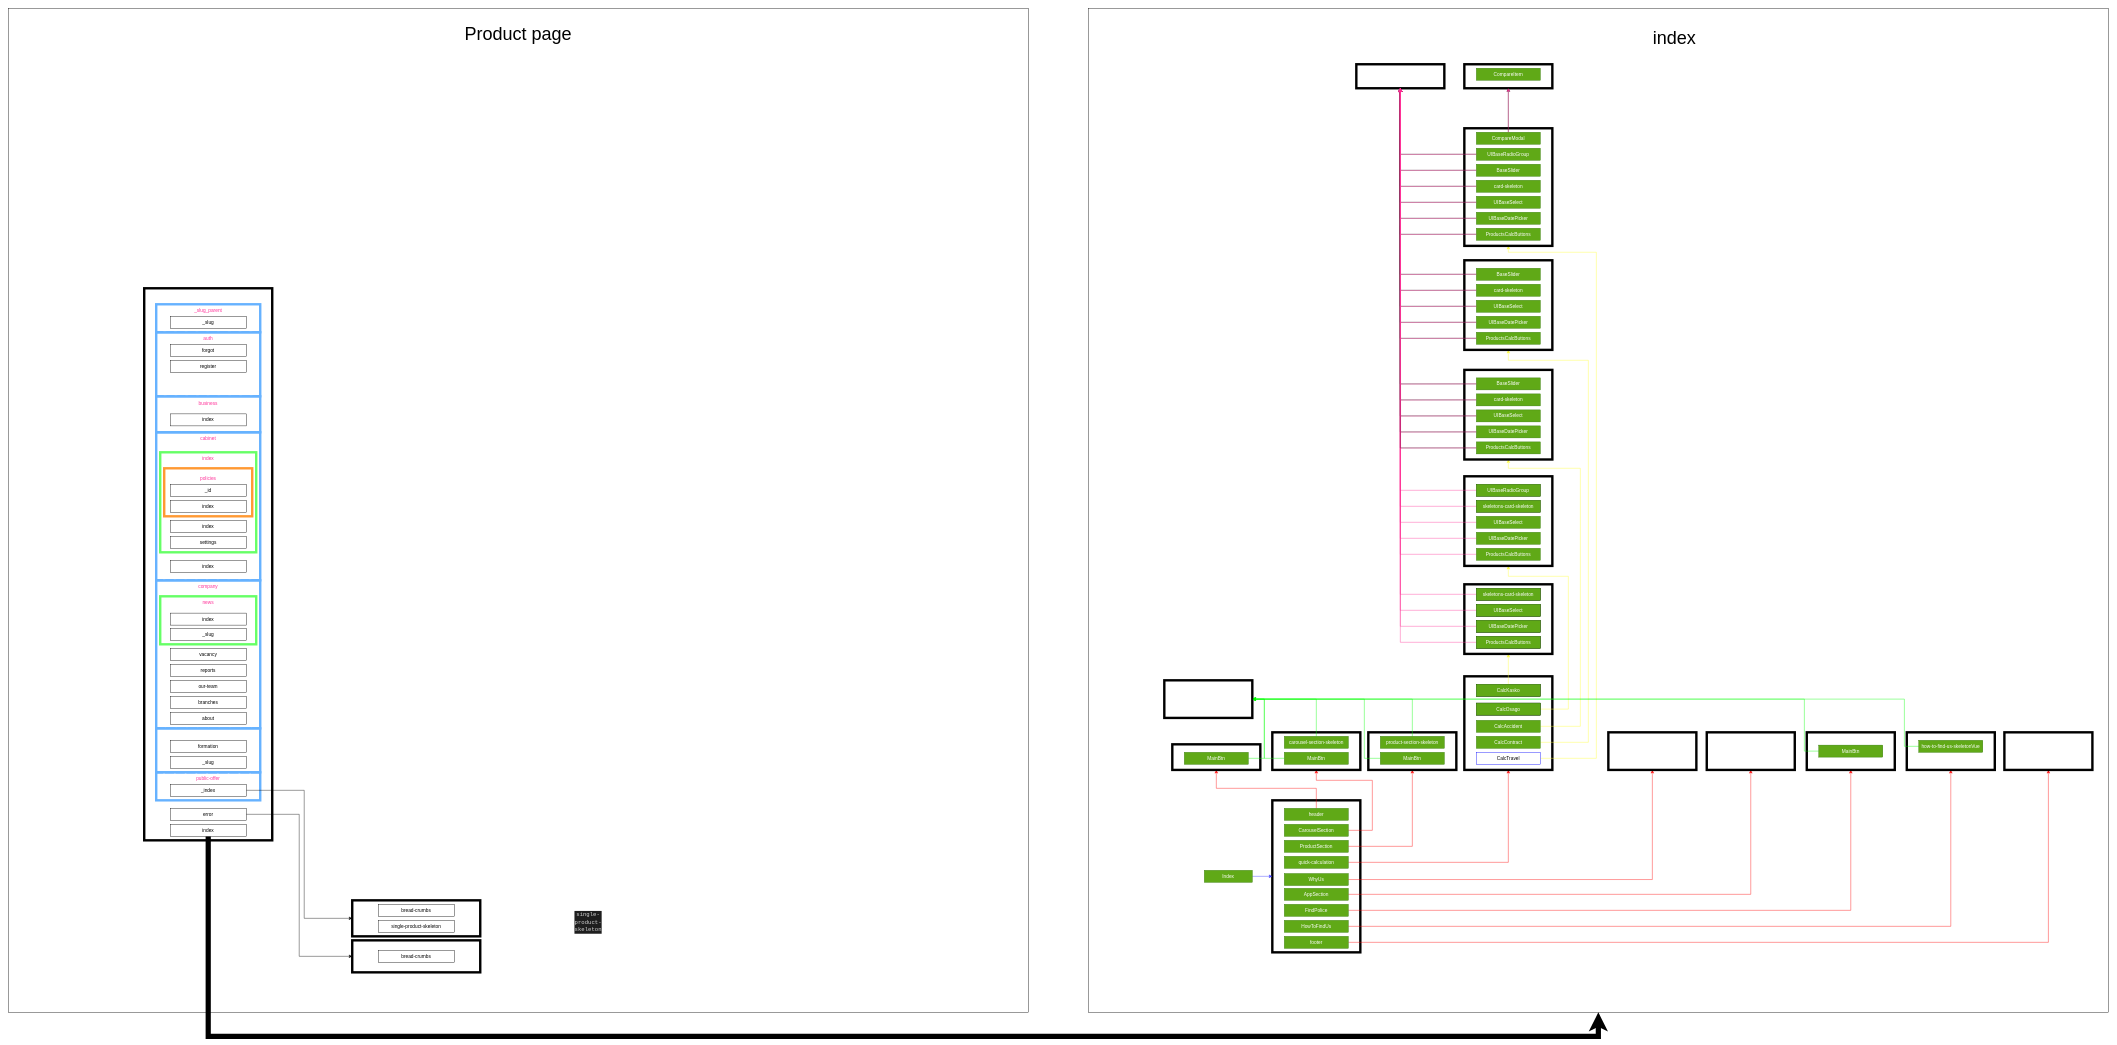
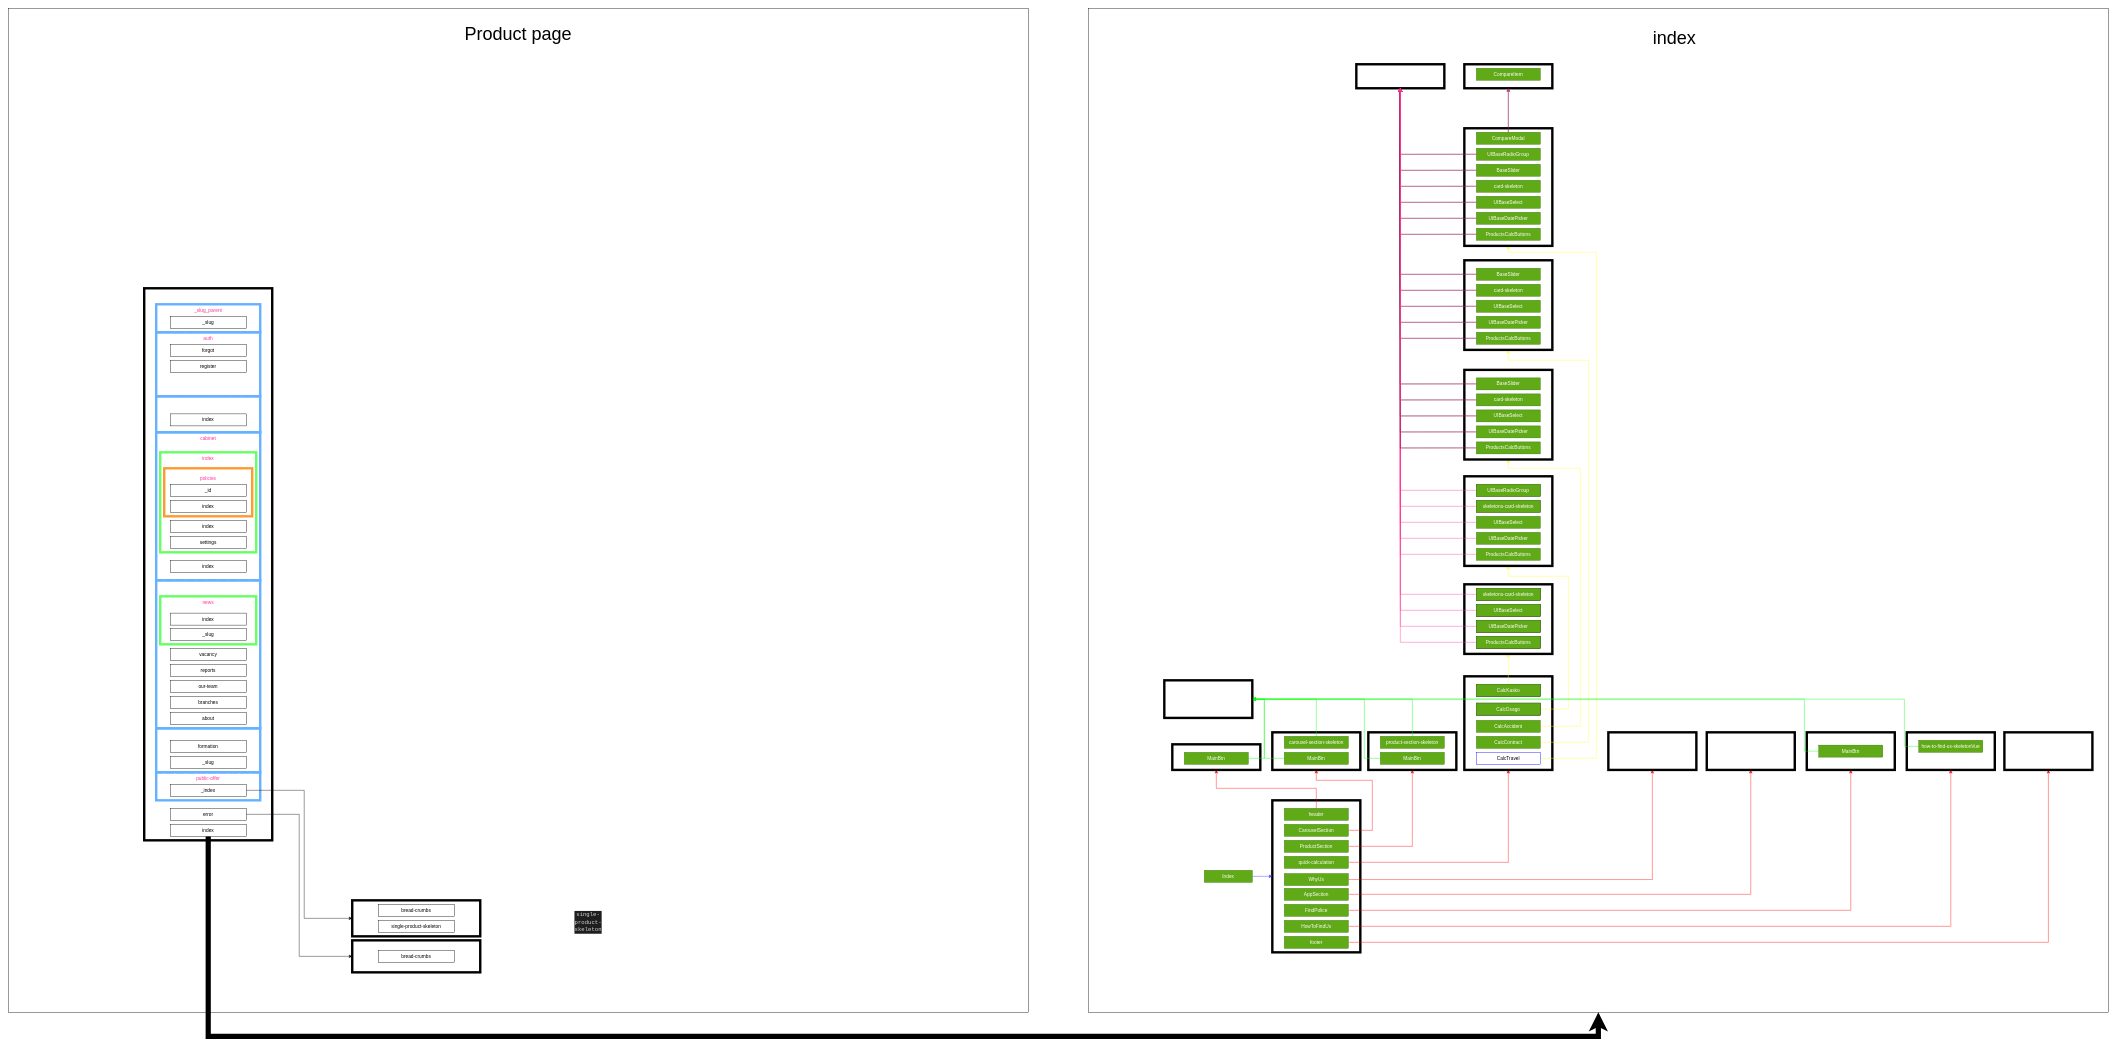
(208, 404) -> none
(208, 586) -> none
